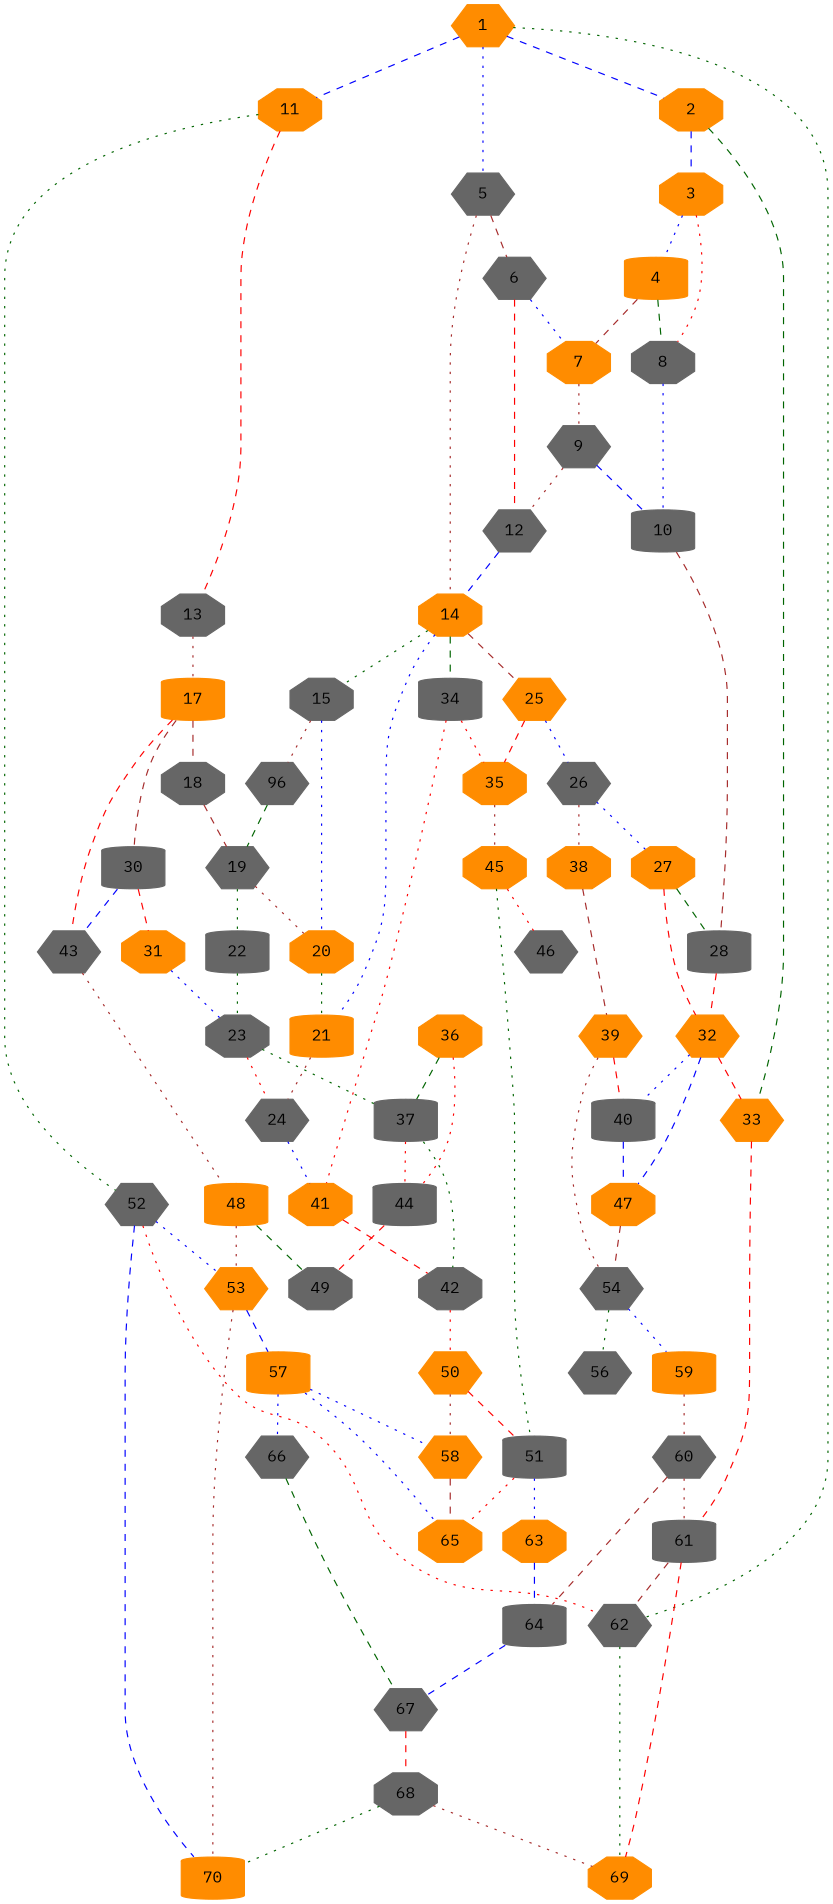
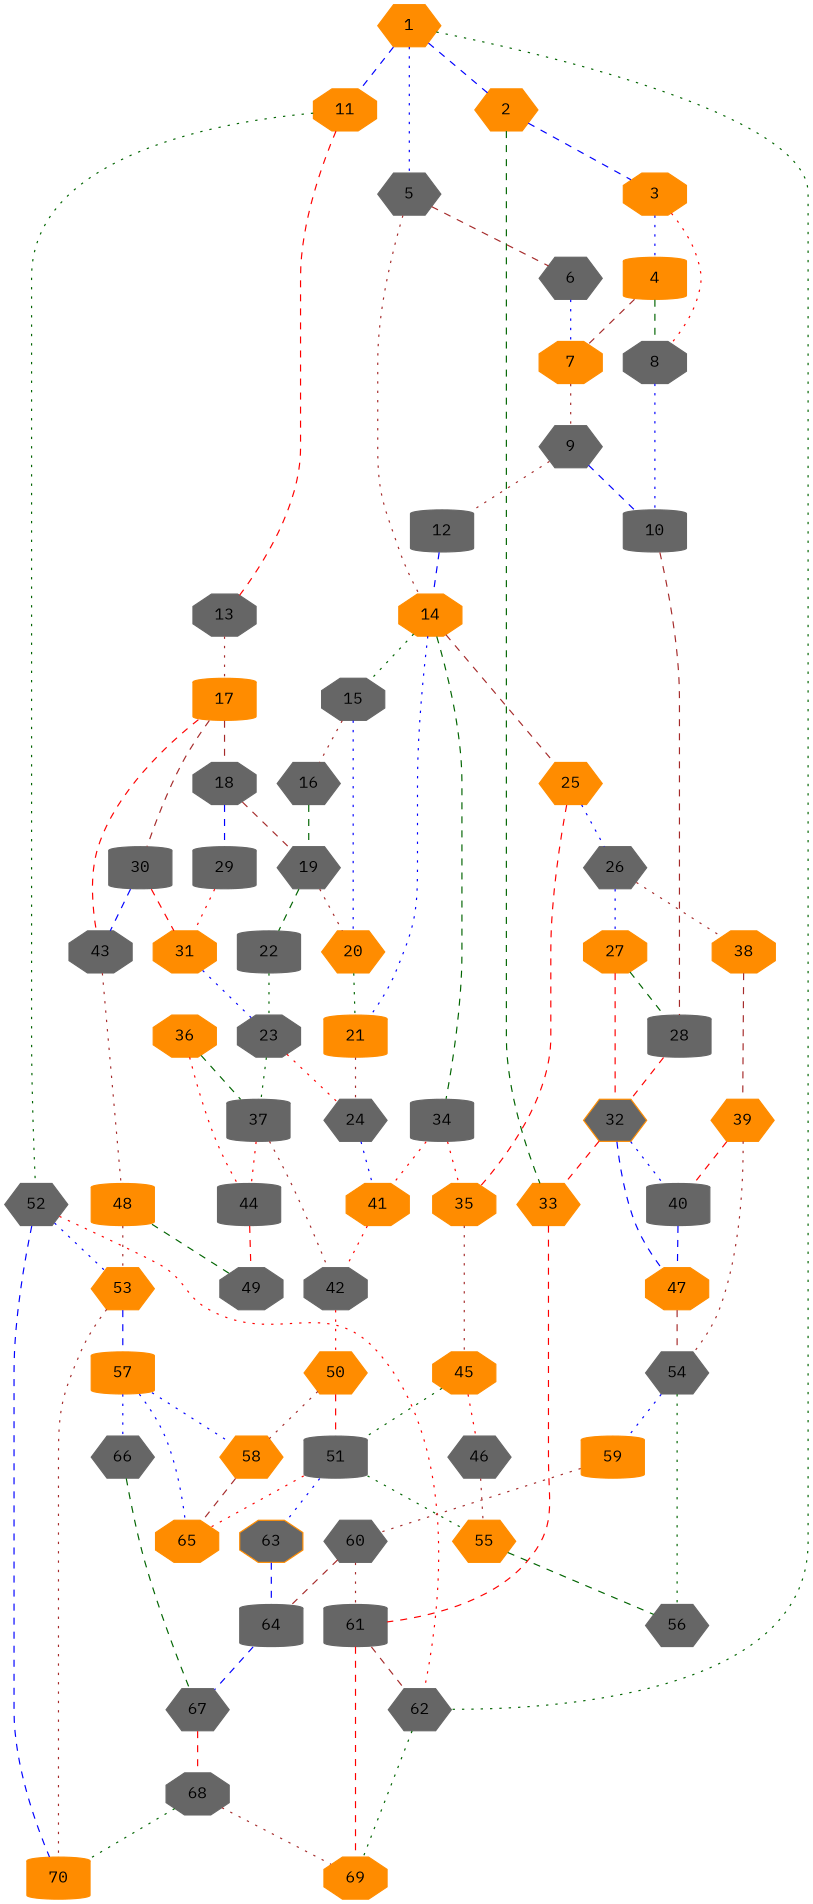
(691, 110) -> (506, 110)
(515, 405) -> none
(515, 531) -> (442, 531)
(277, 784) -> (309, 784)
none -> (225, 868)
(237, 910) -> (289, 910)
(69, 952) -> (101, 952)
(322, 952) -> (353, 952)
(708, 1036) -> (615, 1120)
(451, 1201) -> (300, 1203)
(385, 1247) -> (357, 1247)
none -> (484, 1541)
(534, 1541) -> (271, 1541)
